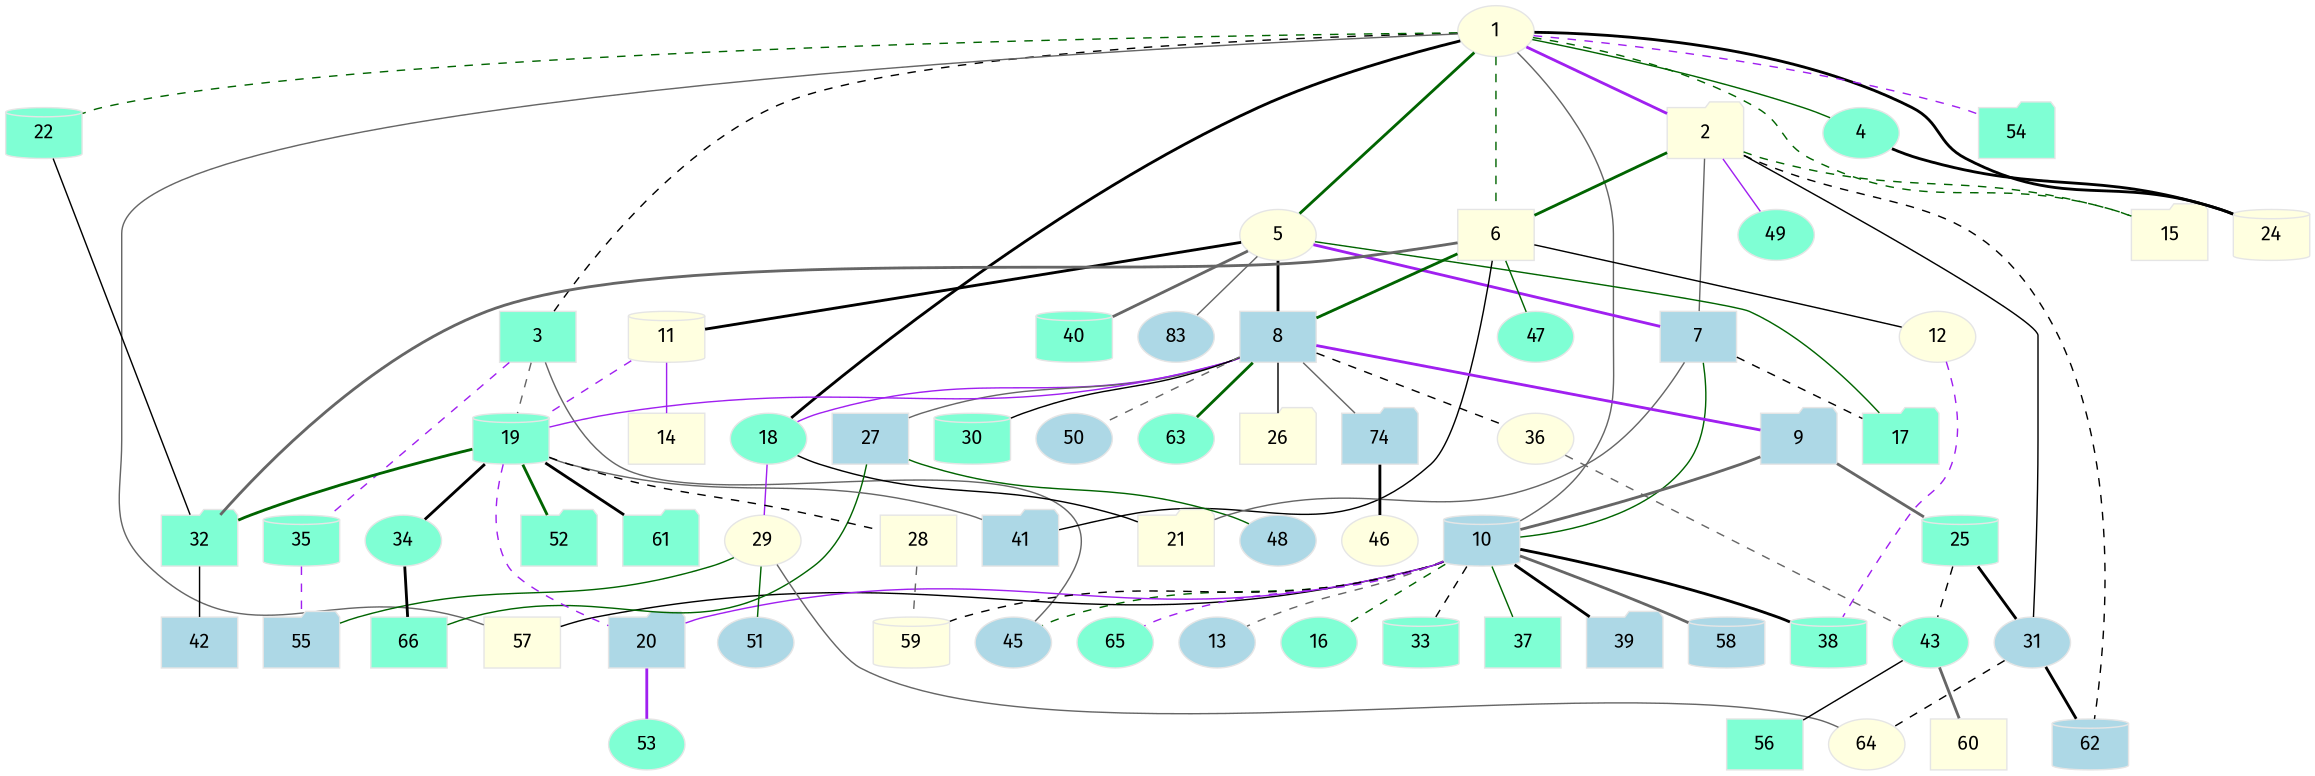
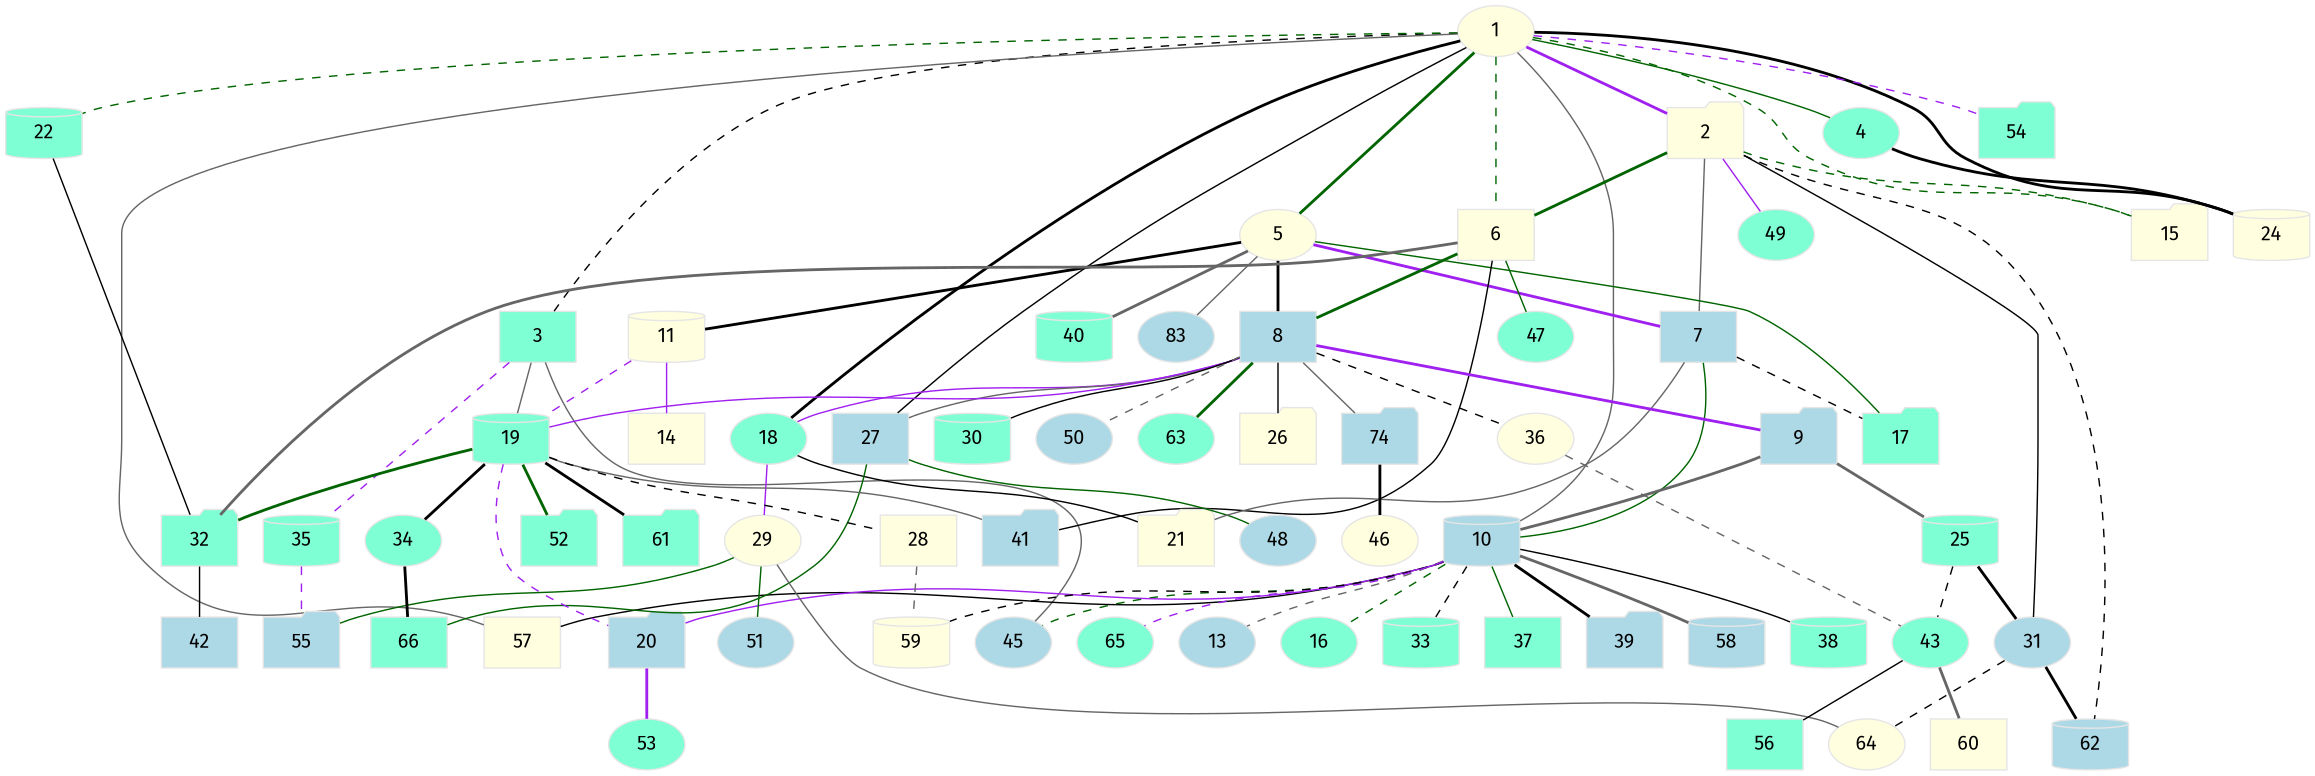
none -> (1171, 213)
(1938, 337) -> none
(524, 388) -> (524, 388)
(1657, 580) -> (1657, 580)
